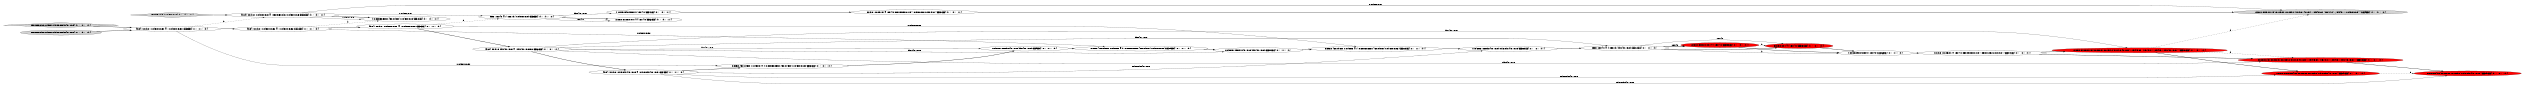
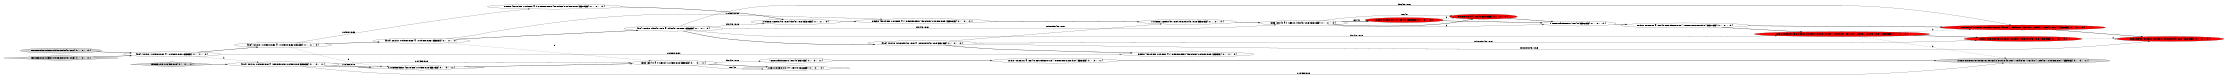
(405, 19) -> (421, 68)
(644, 20) -> (796, 68)
(61, 25) -> (61, 51)
(61, 33) -> (61, 58)
(1025, 49) -> none
none -> (548, 65)
